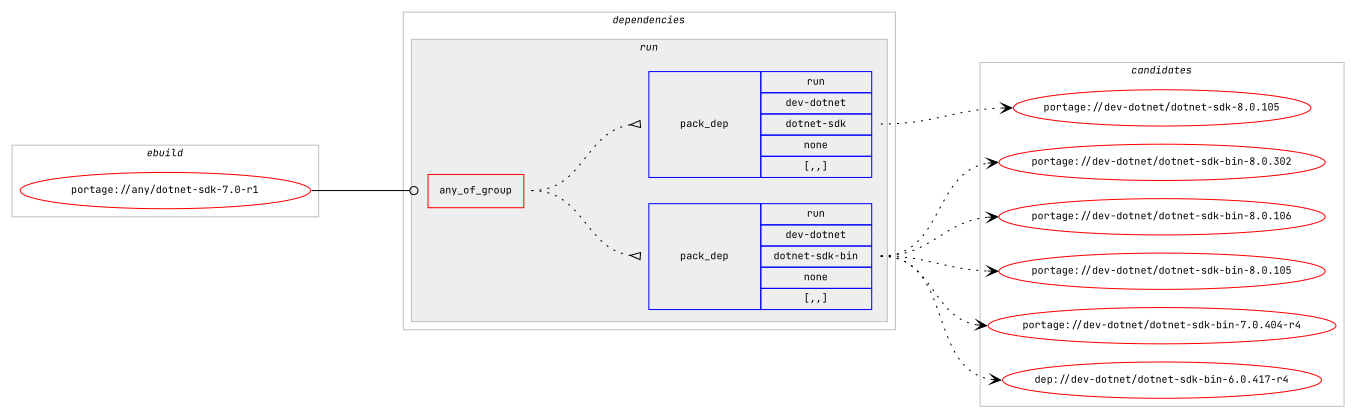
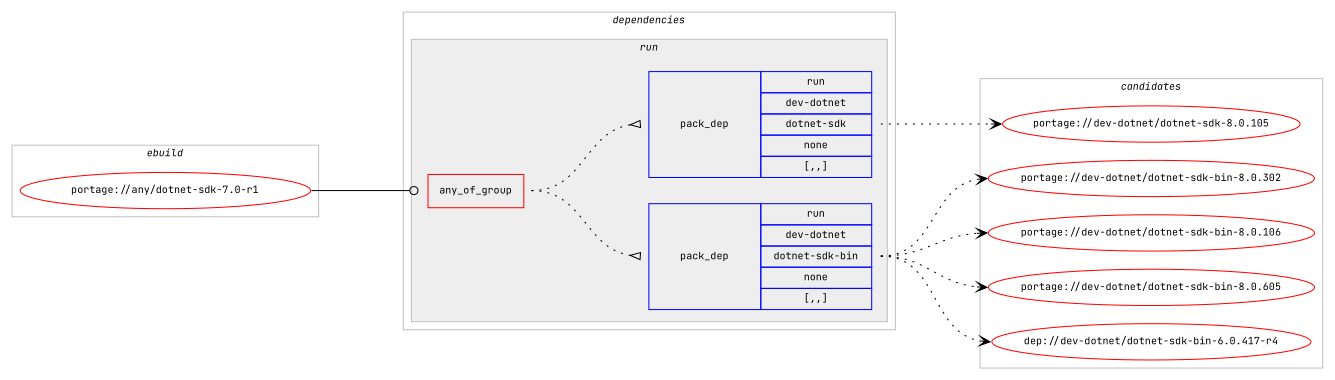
(1162, 271) -> (1151, 287)
(1162, 326) -> none
